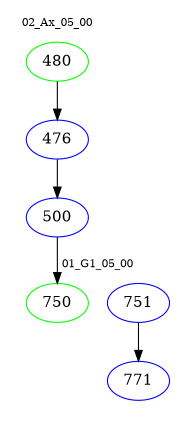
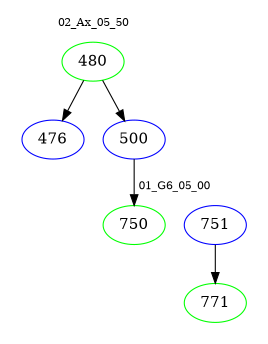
(57, 23) -> (94, 23)
(57, 173) -> (111, 96)
(98, 265) -> (175, 187)
(138, 381) -> (215, 303)
